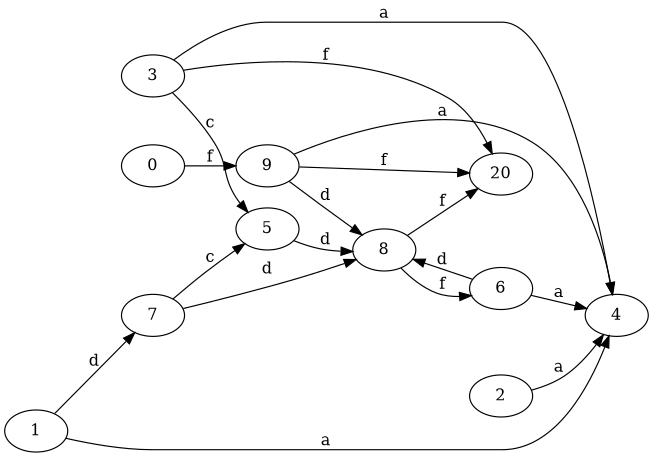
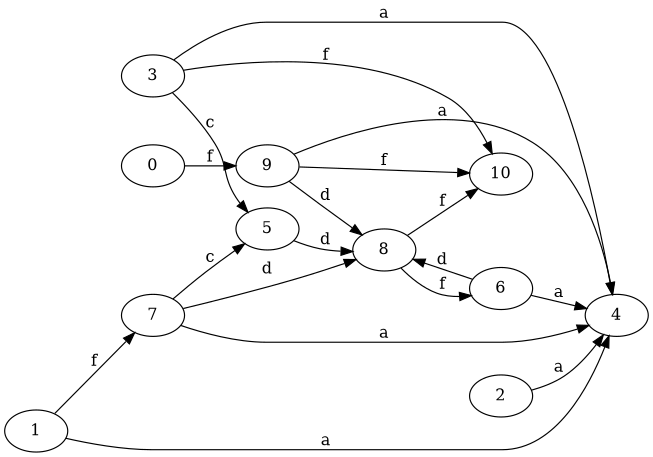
(501, 174) -> (501, 174)
none -> (379, 342)
(95, 362) -> (95, 362)
